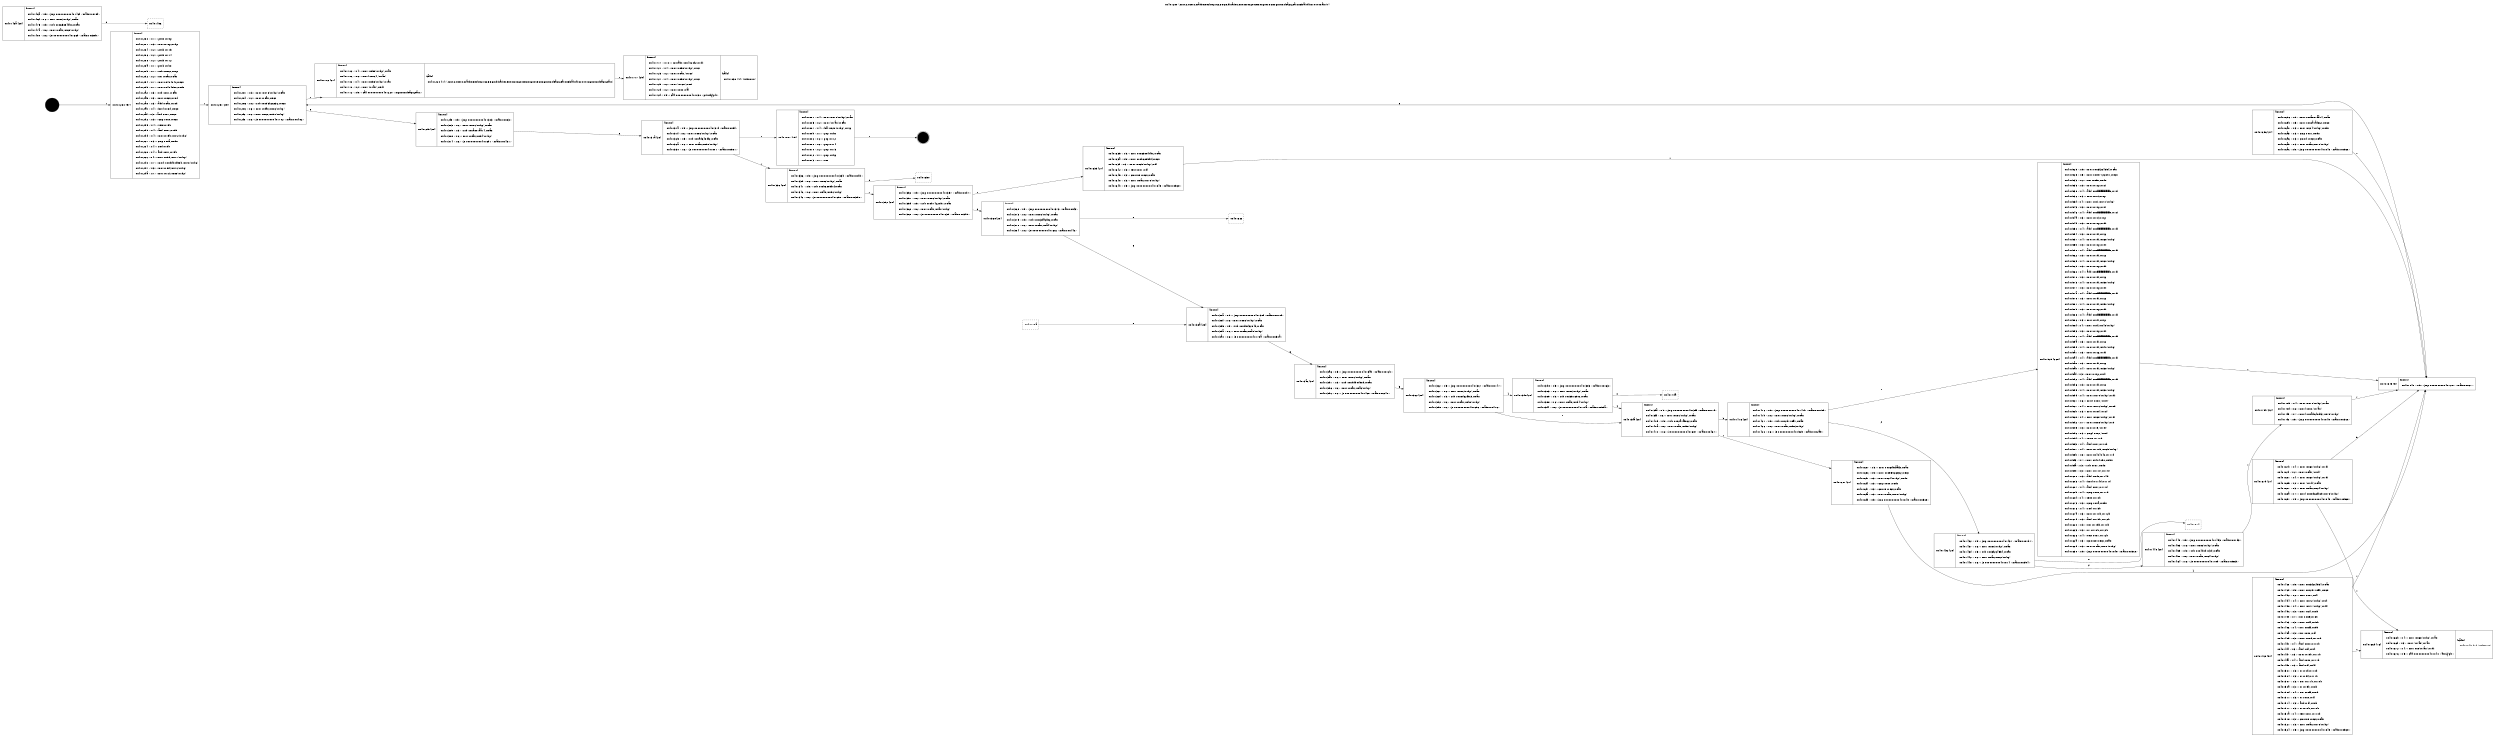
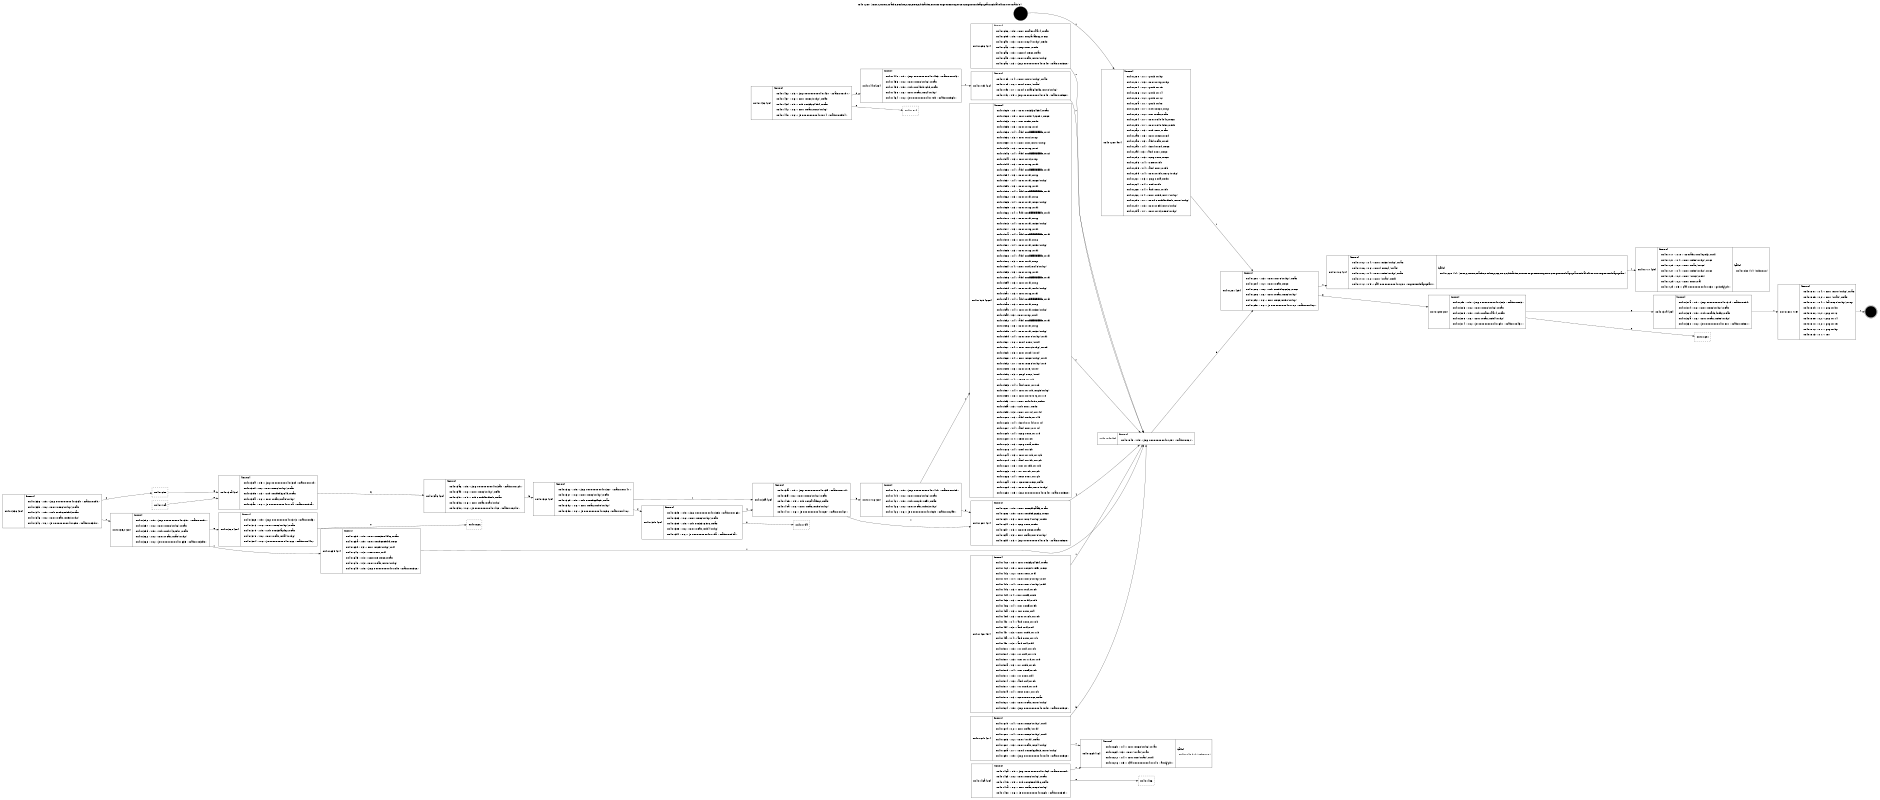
(751, 161) -> none
(1133, 271) -> (192, 492)
none -> (1703, 337)
(1922, 453) -> (965, 511)
(2356, 651) -> (1075, 769)
